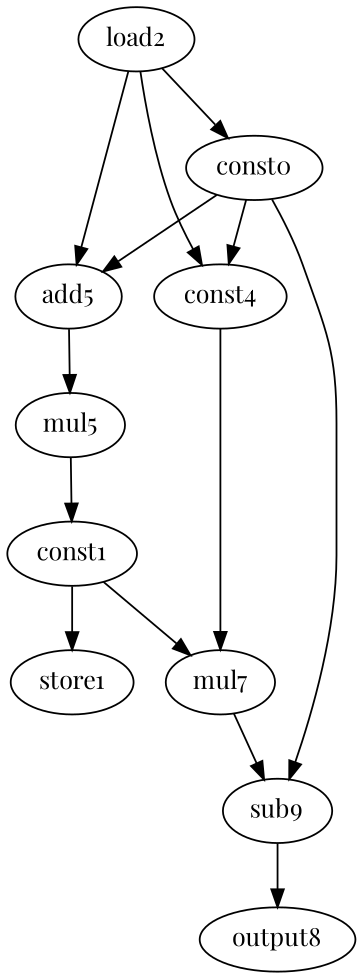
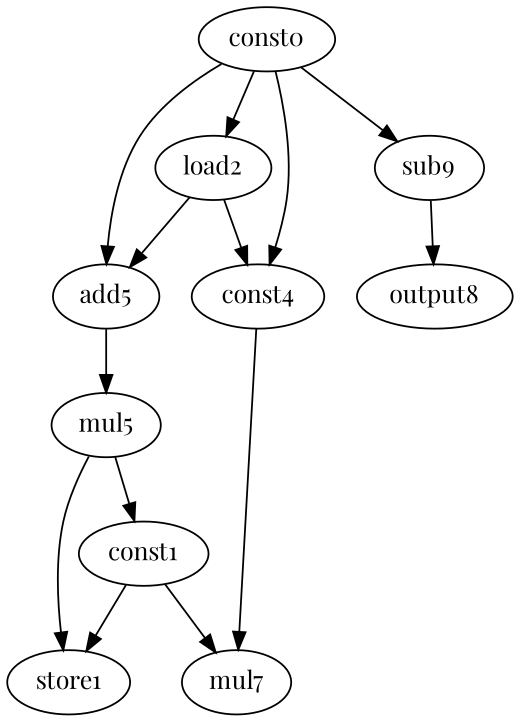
(189, 96) -> (244, 95)
none -> (60, 542)
(245, 738) -> none
